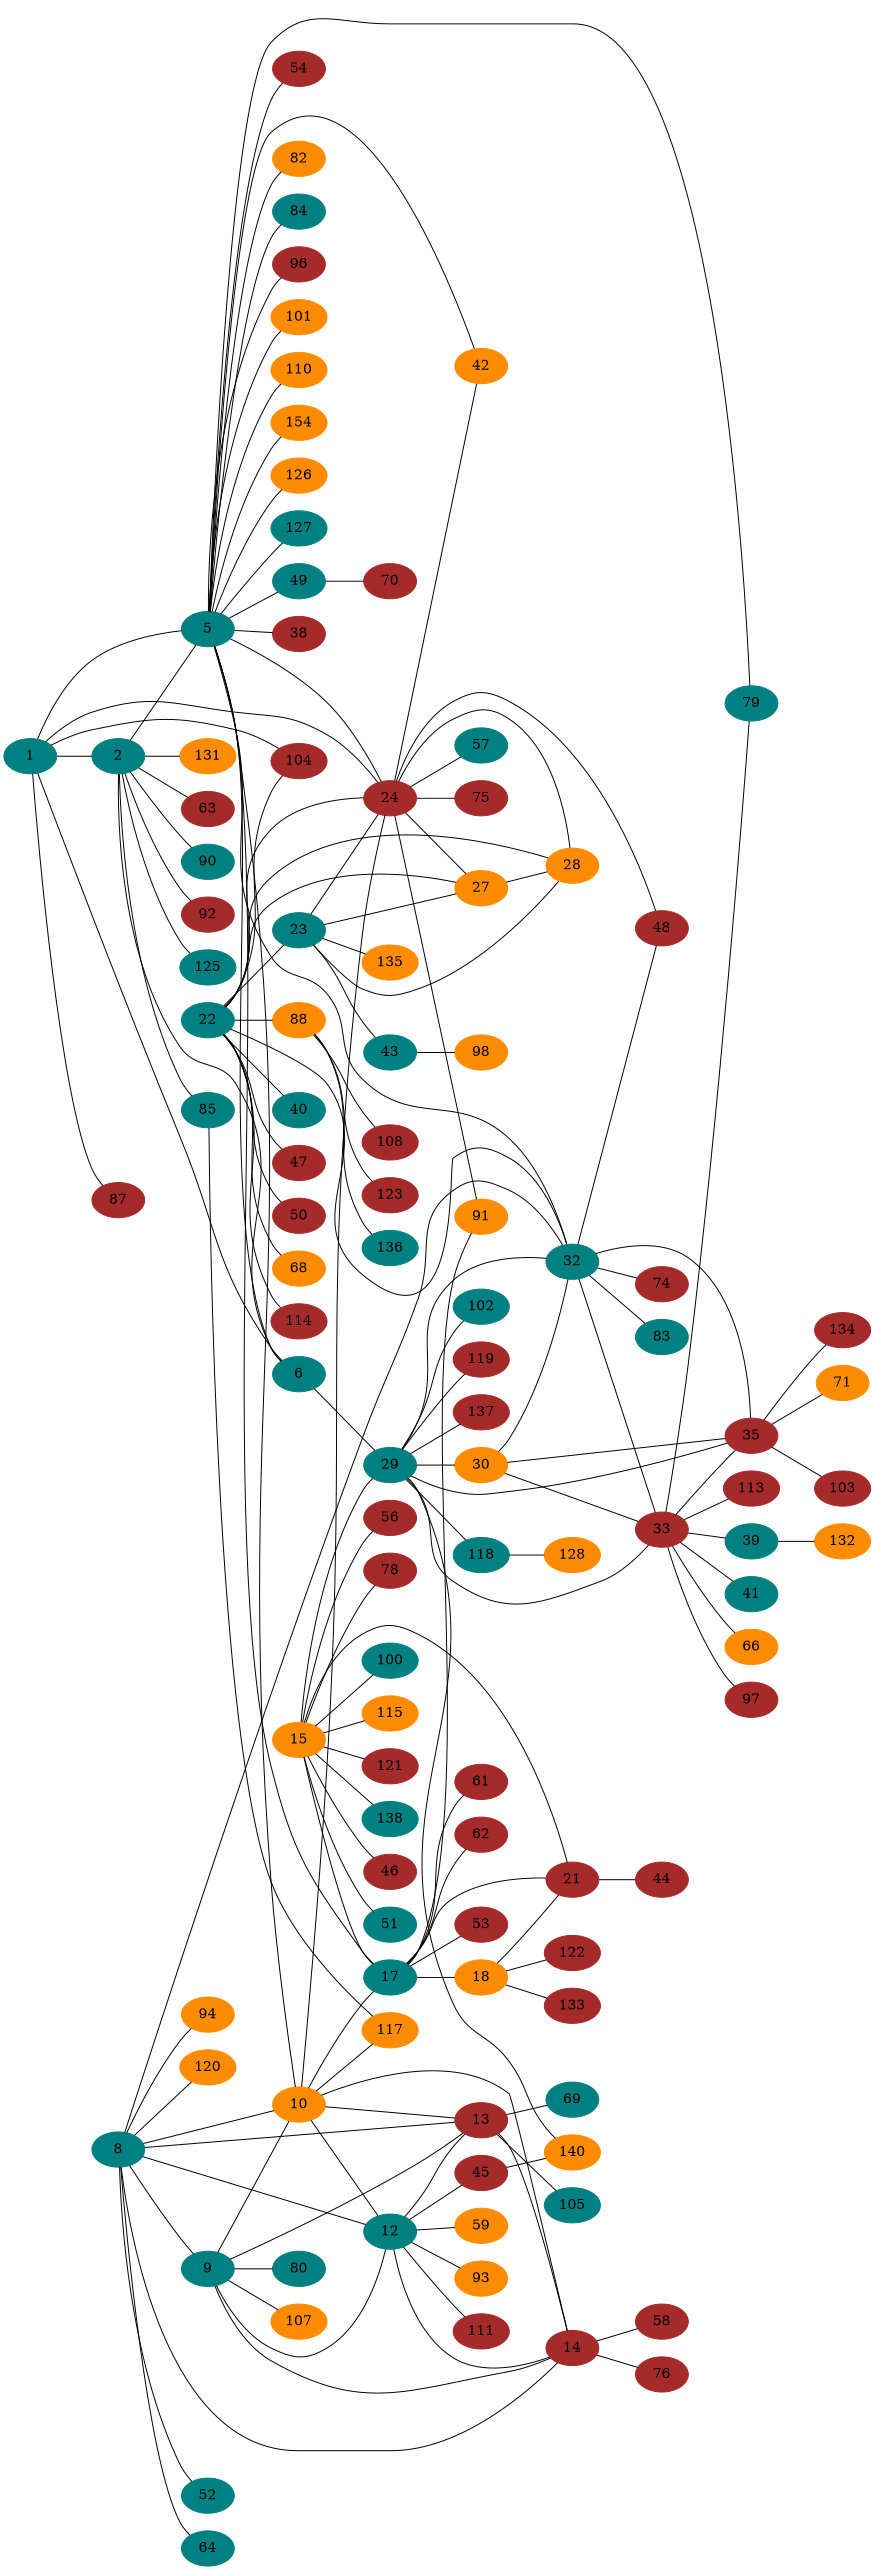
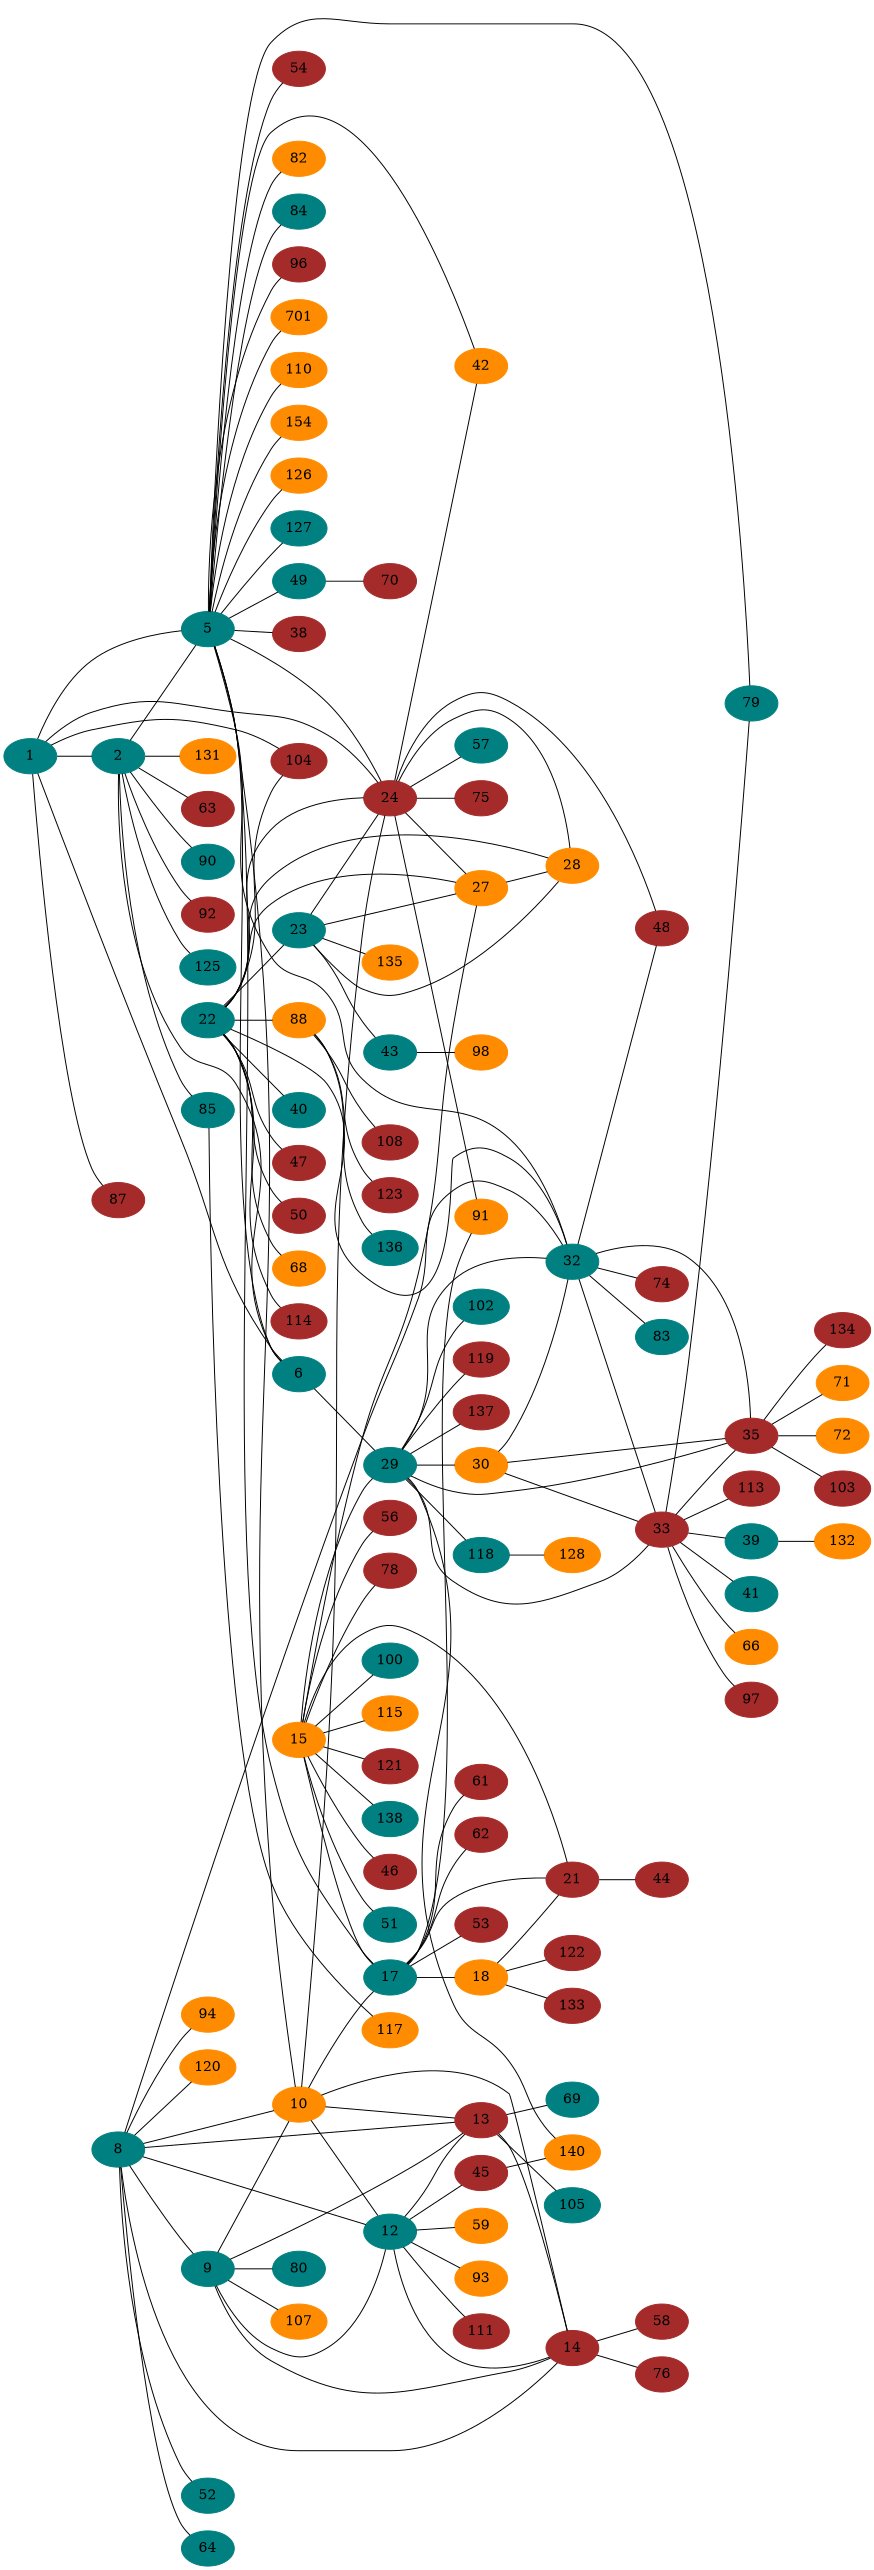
(299, 317) -> (299, 317)
none -> (417, 1277)
none -> (843, 1436)
(344, 2067) -> none
